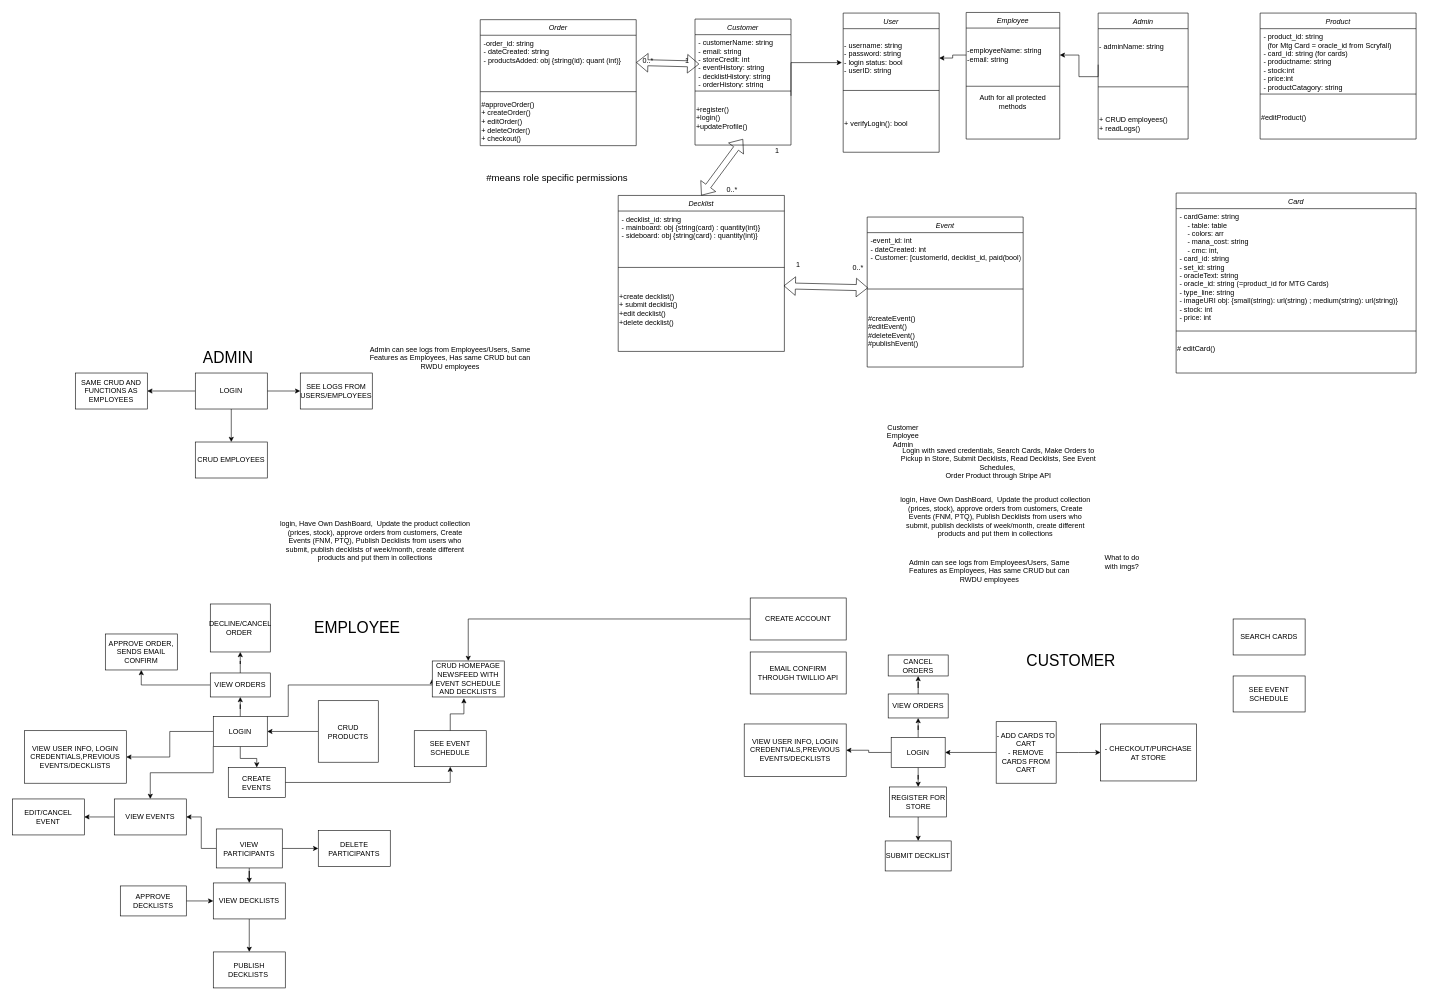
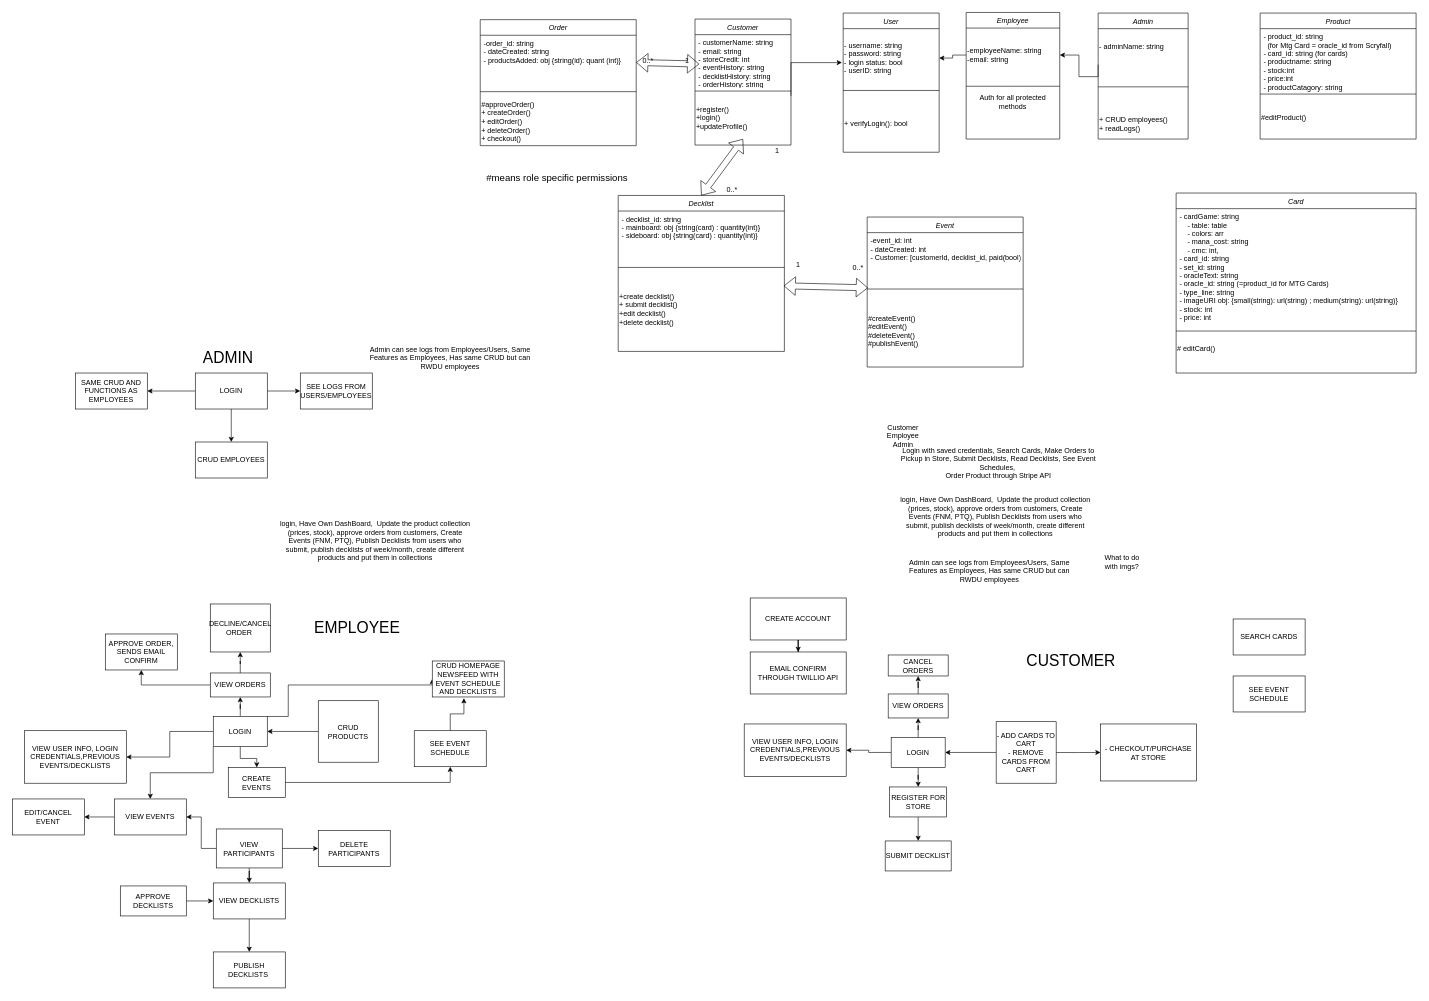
(468, 619) -> (798, 648)
